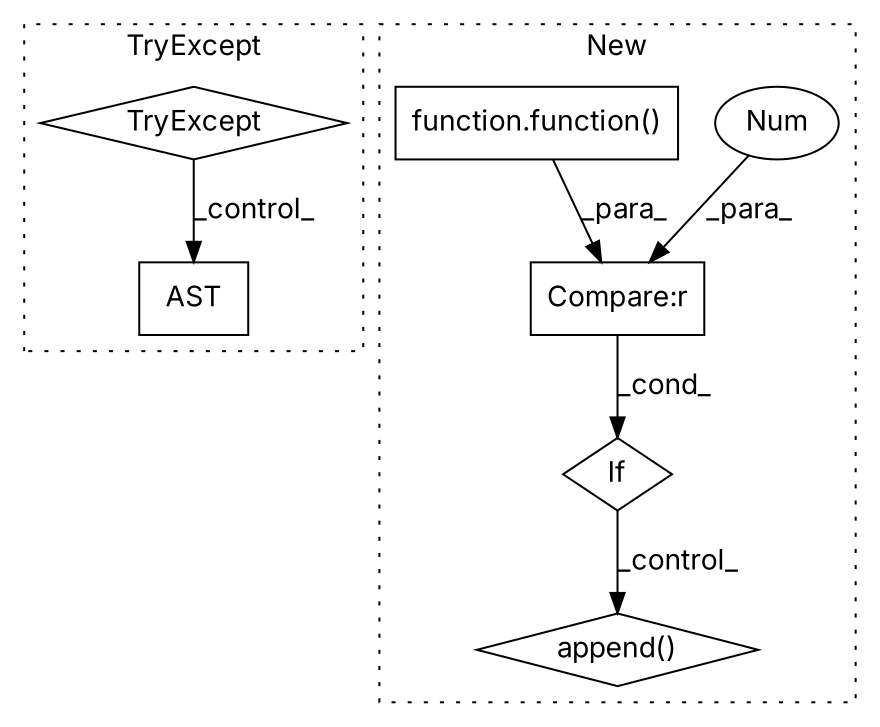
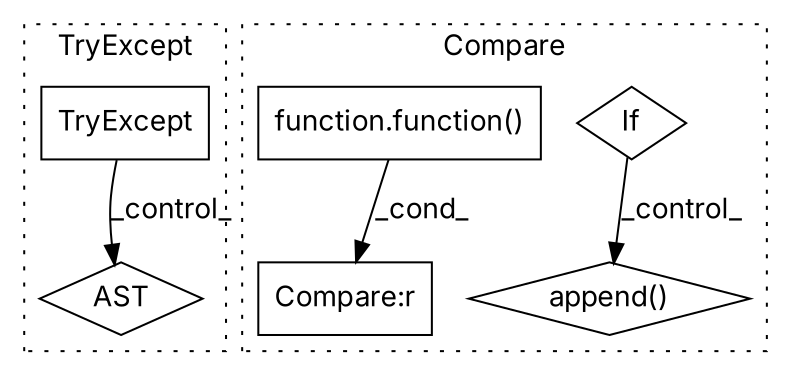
(618, 47) -> (505, 47)
(194, 123) -> (125, 123)
(777, 123) -> none
(625, 211) -> (423, 211)
(194, 299) -> (121, 299)
(618, 376) -> none
